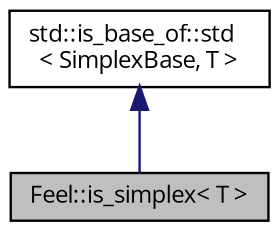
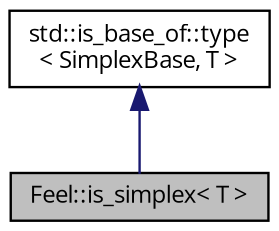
(140, 49) -> (140, 49)
